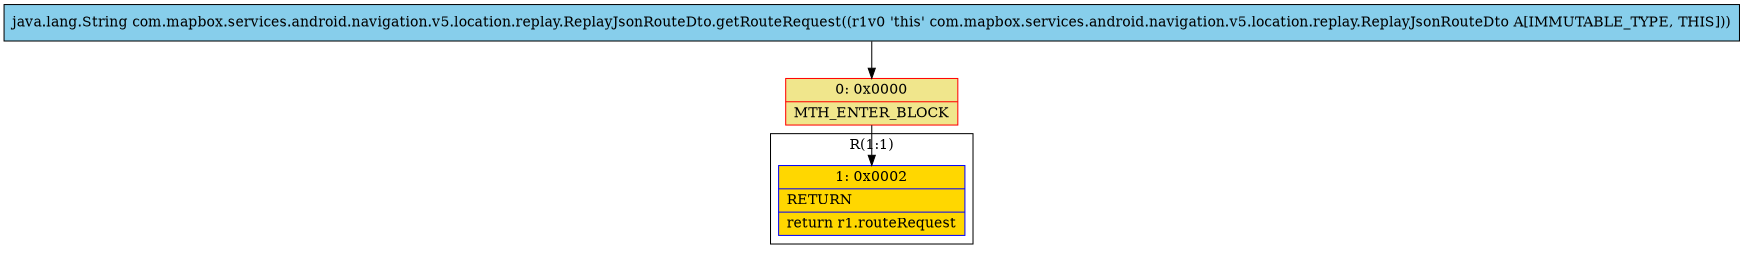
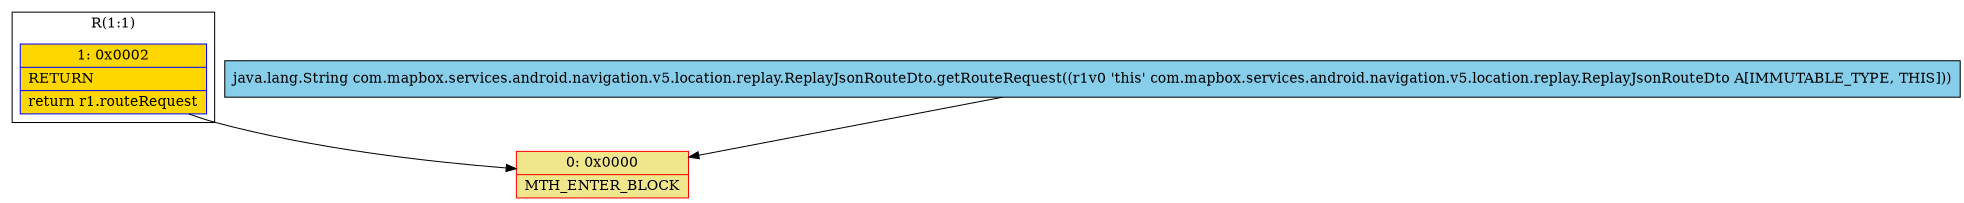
(872, 140) -> (346, 149)
